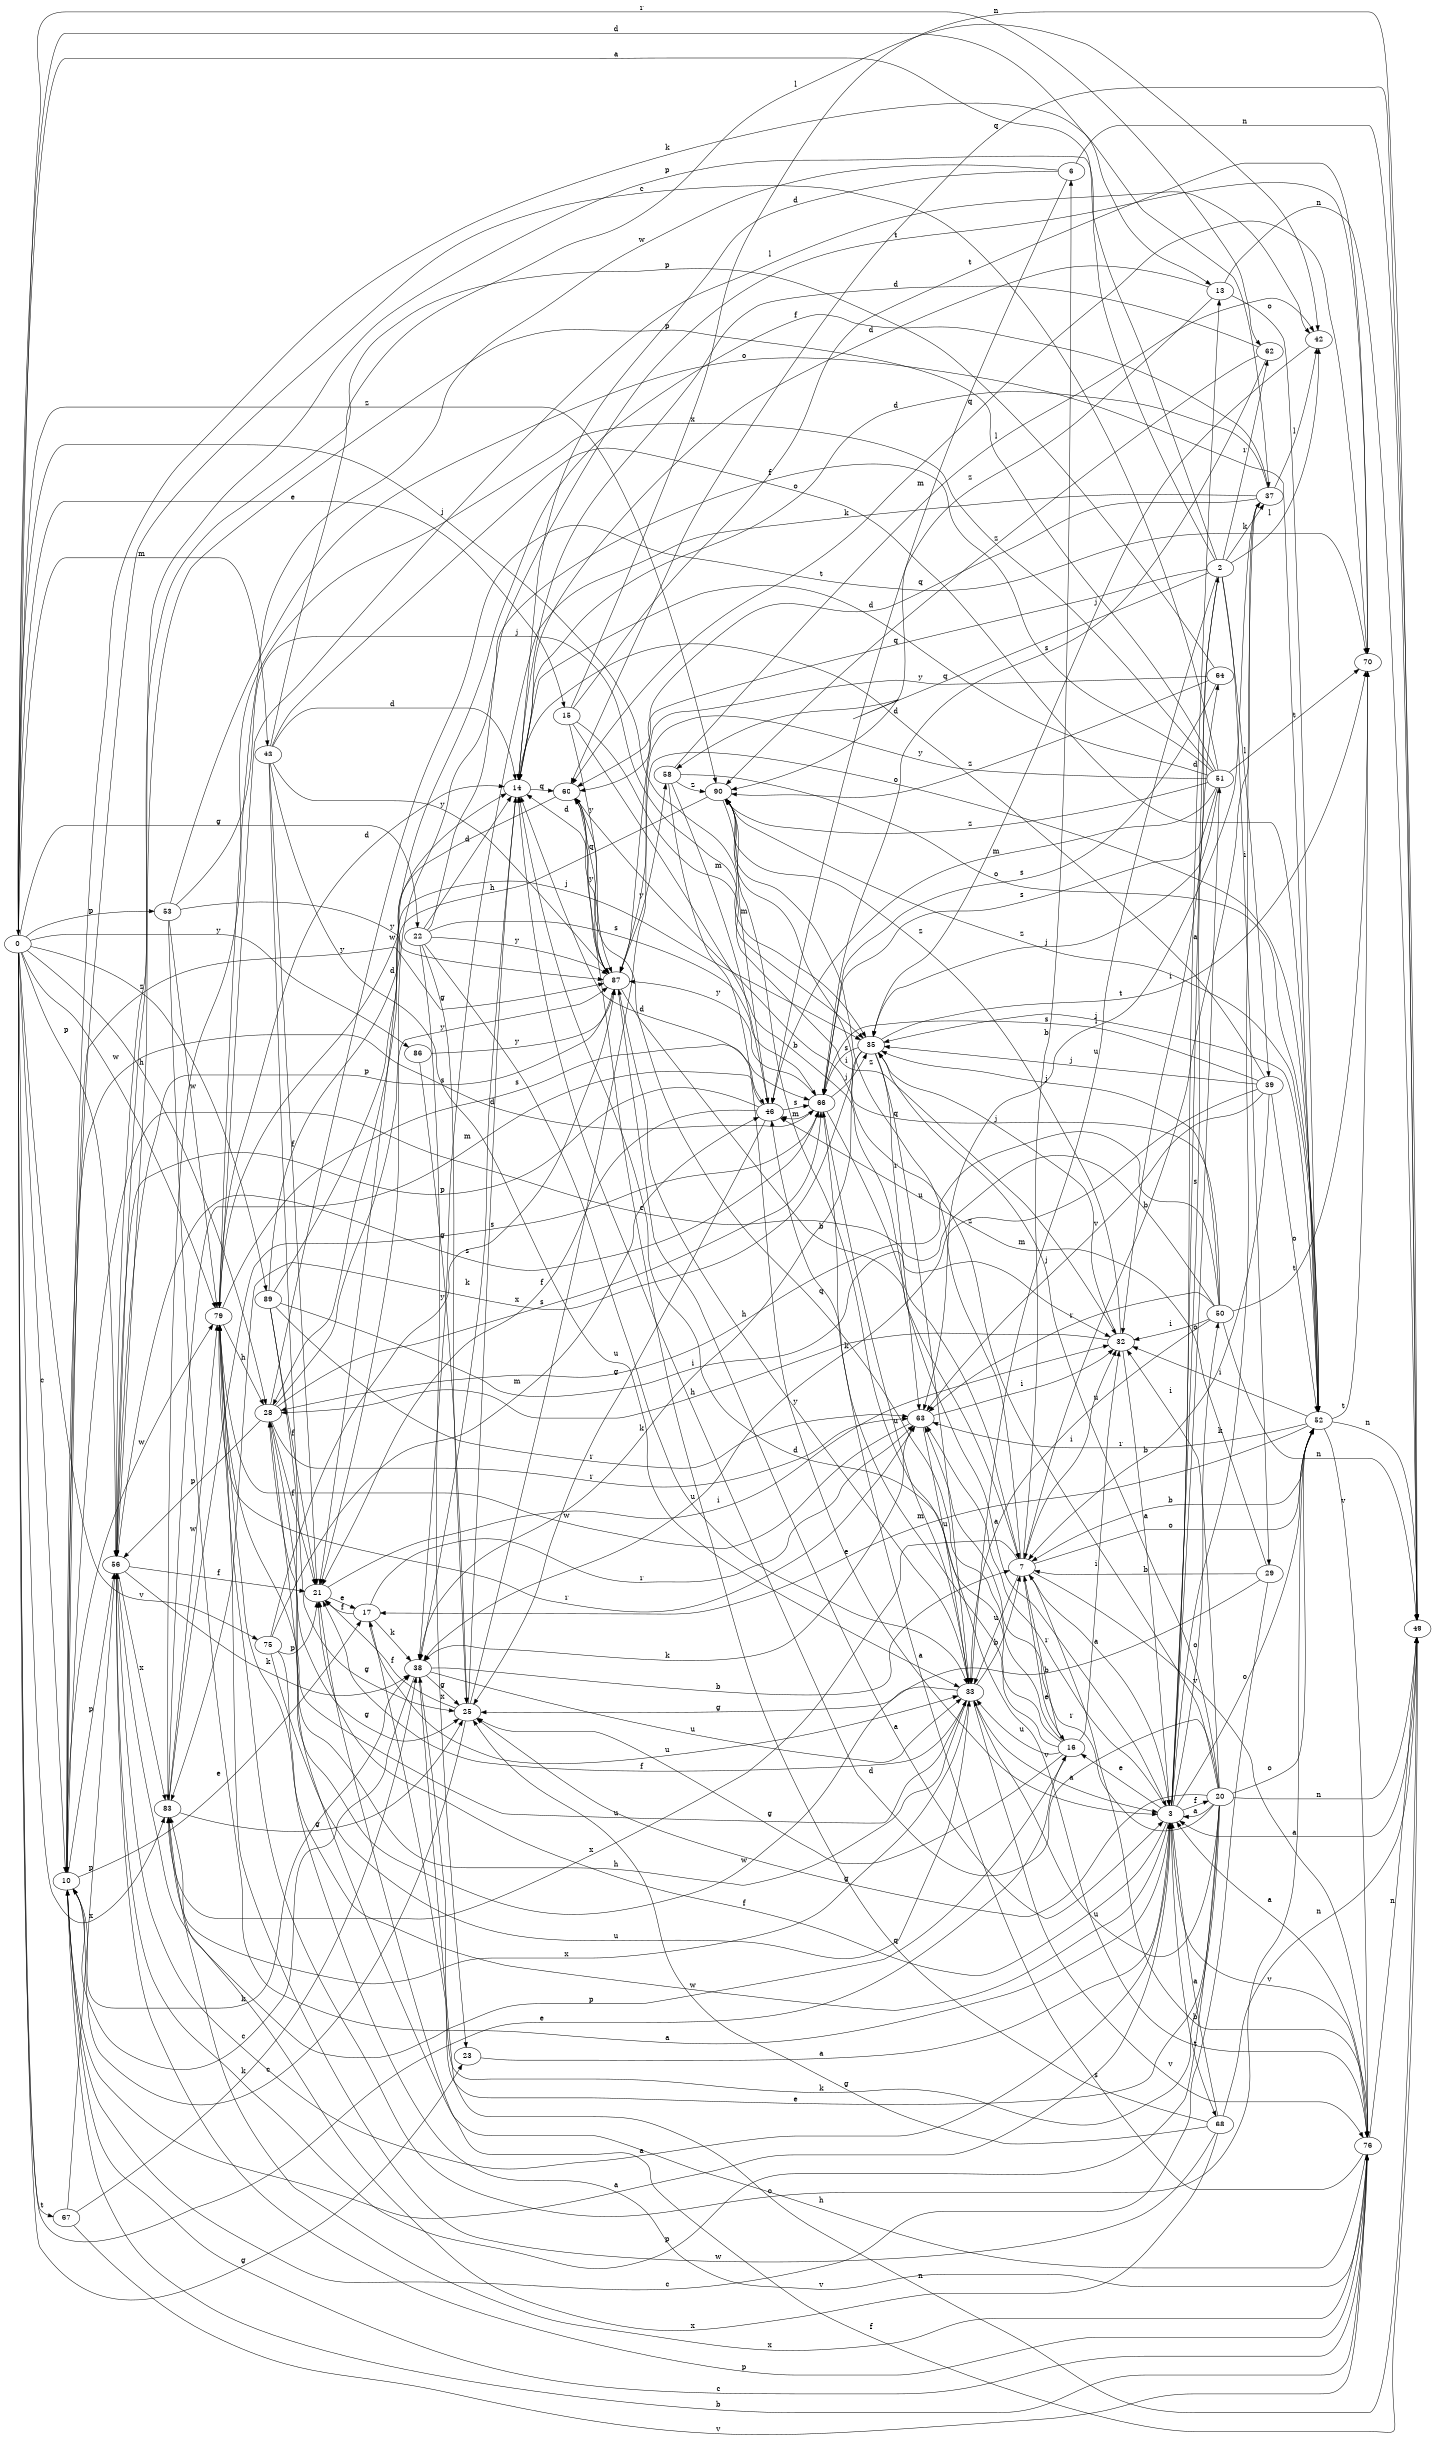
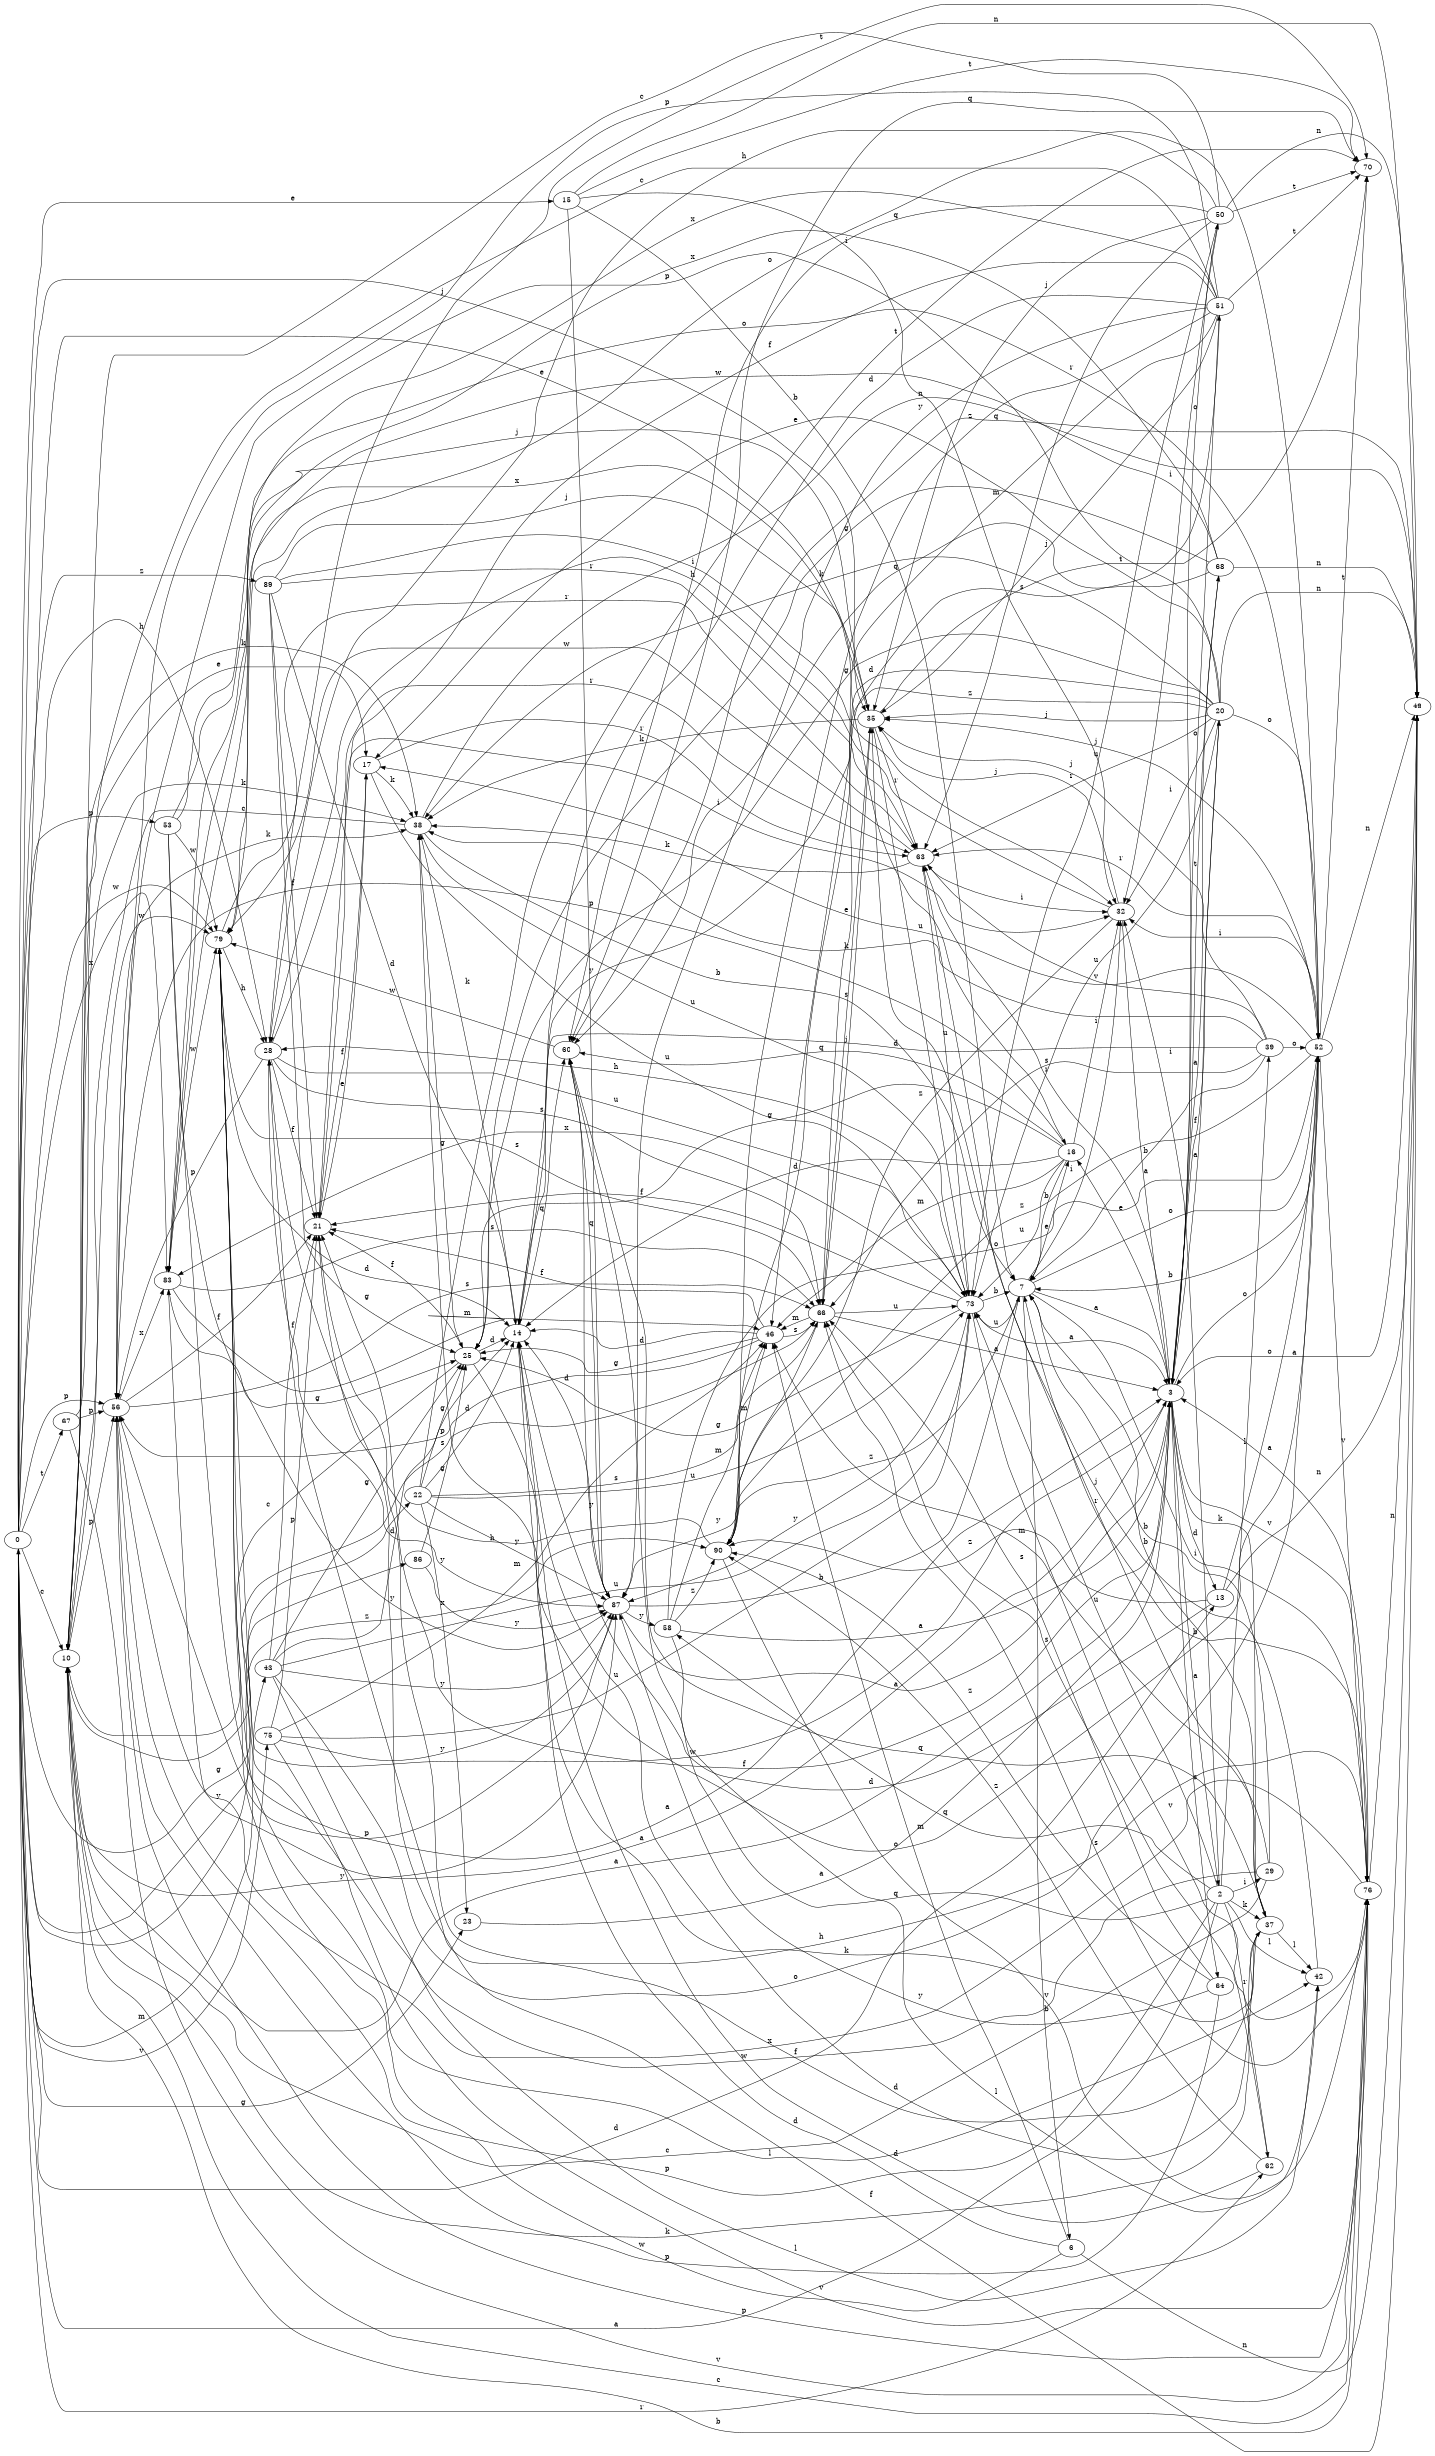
(1096, 1022) -> (1096, 1501)
(1195, 1681) -> (1195, 1554)
(970, 1692) -> (970, 1305)
(625, 1838) -> none
